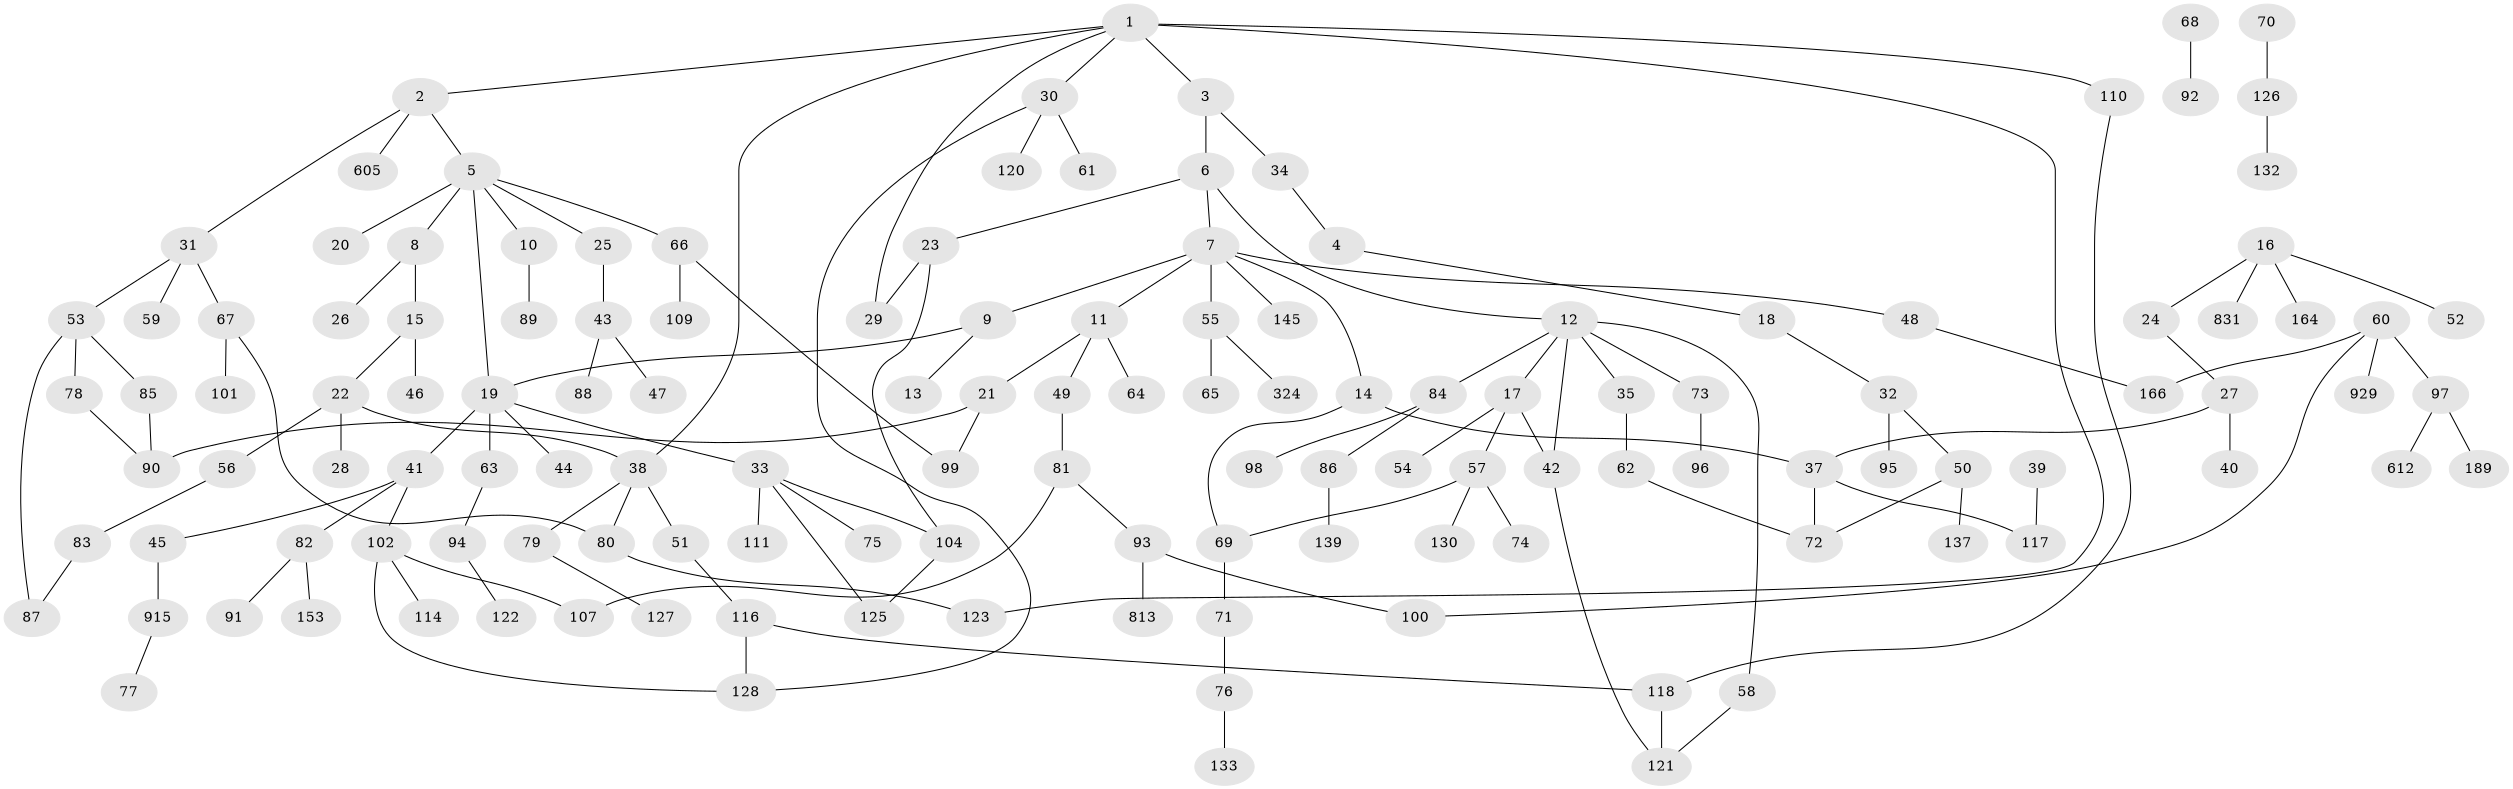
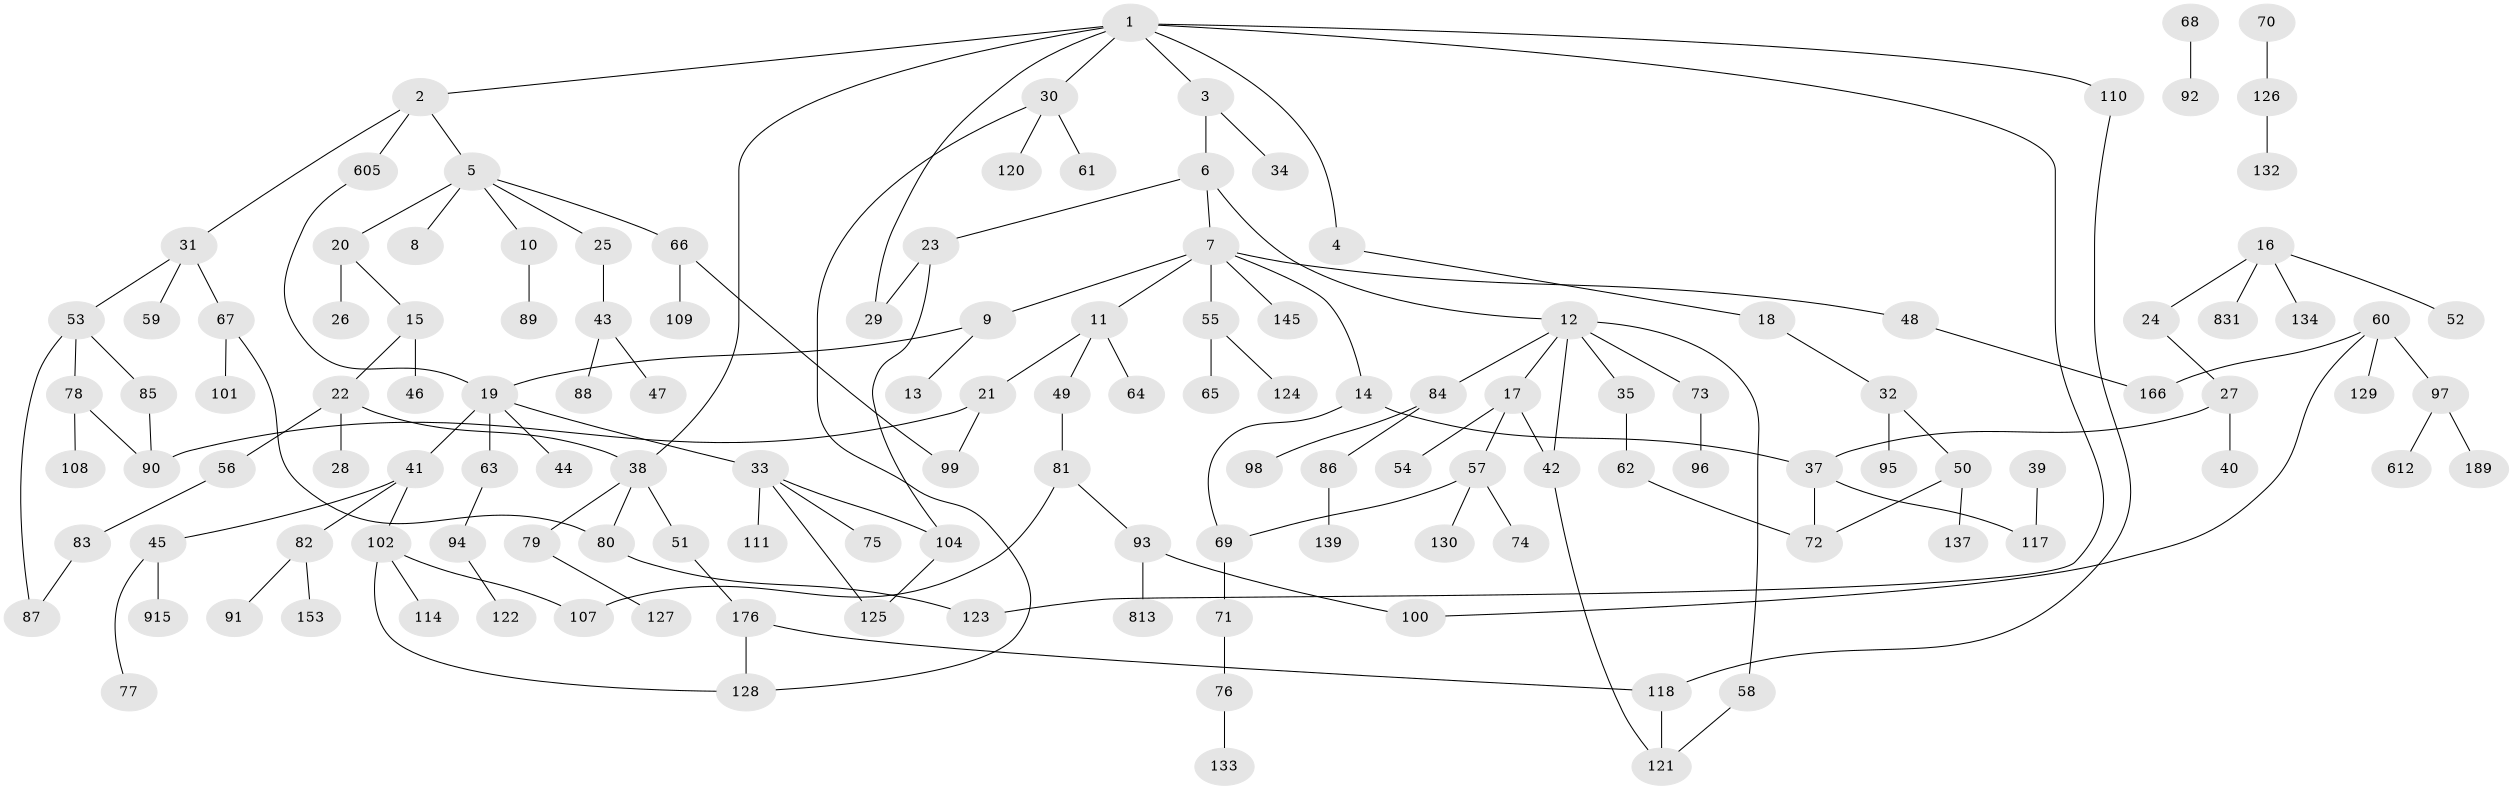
(1309, 209) -> (1277, 103)
(378, 283) -> (341, 283)
(415, 283) -> (378, 283)
(481, 283) -> (302, 337)
(2305, 320) -> (2305, 320)
(1288, 395) -> (1288, 395)
(2364, 395) -> (2364, 395)
none -> (75, 469)
(746, 618) -> (746, 618)
(144, 655) -> (116, 613)
